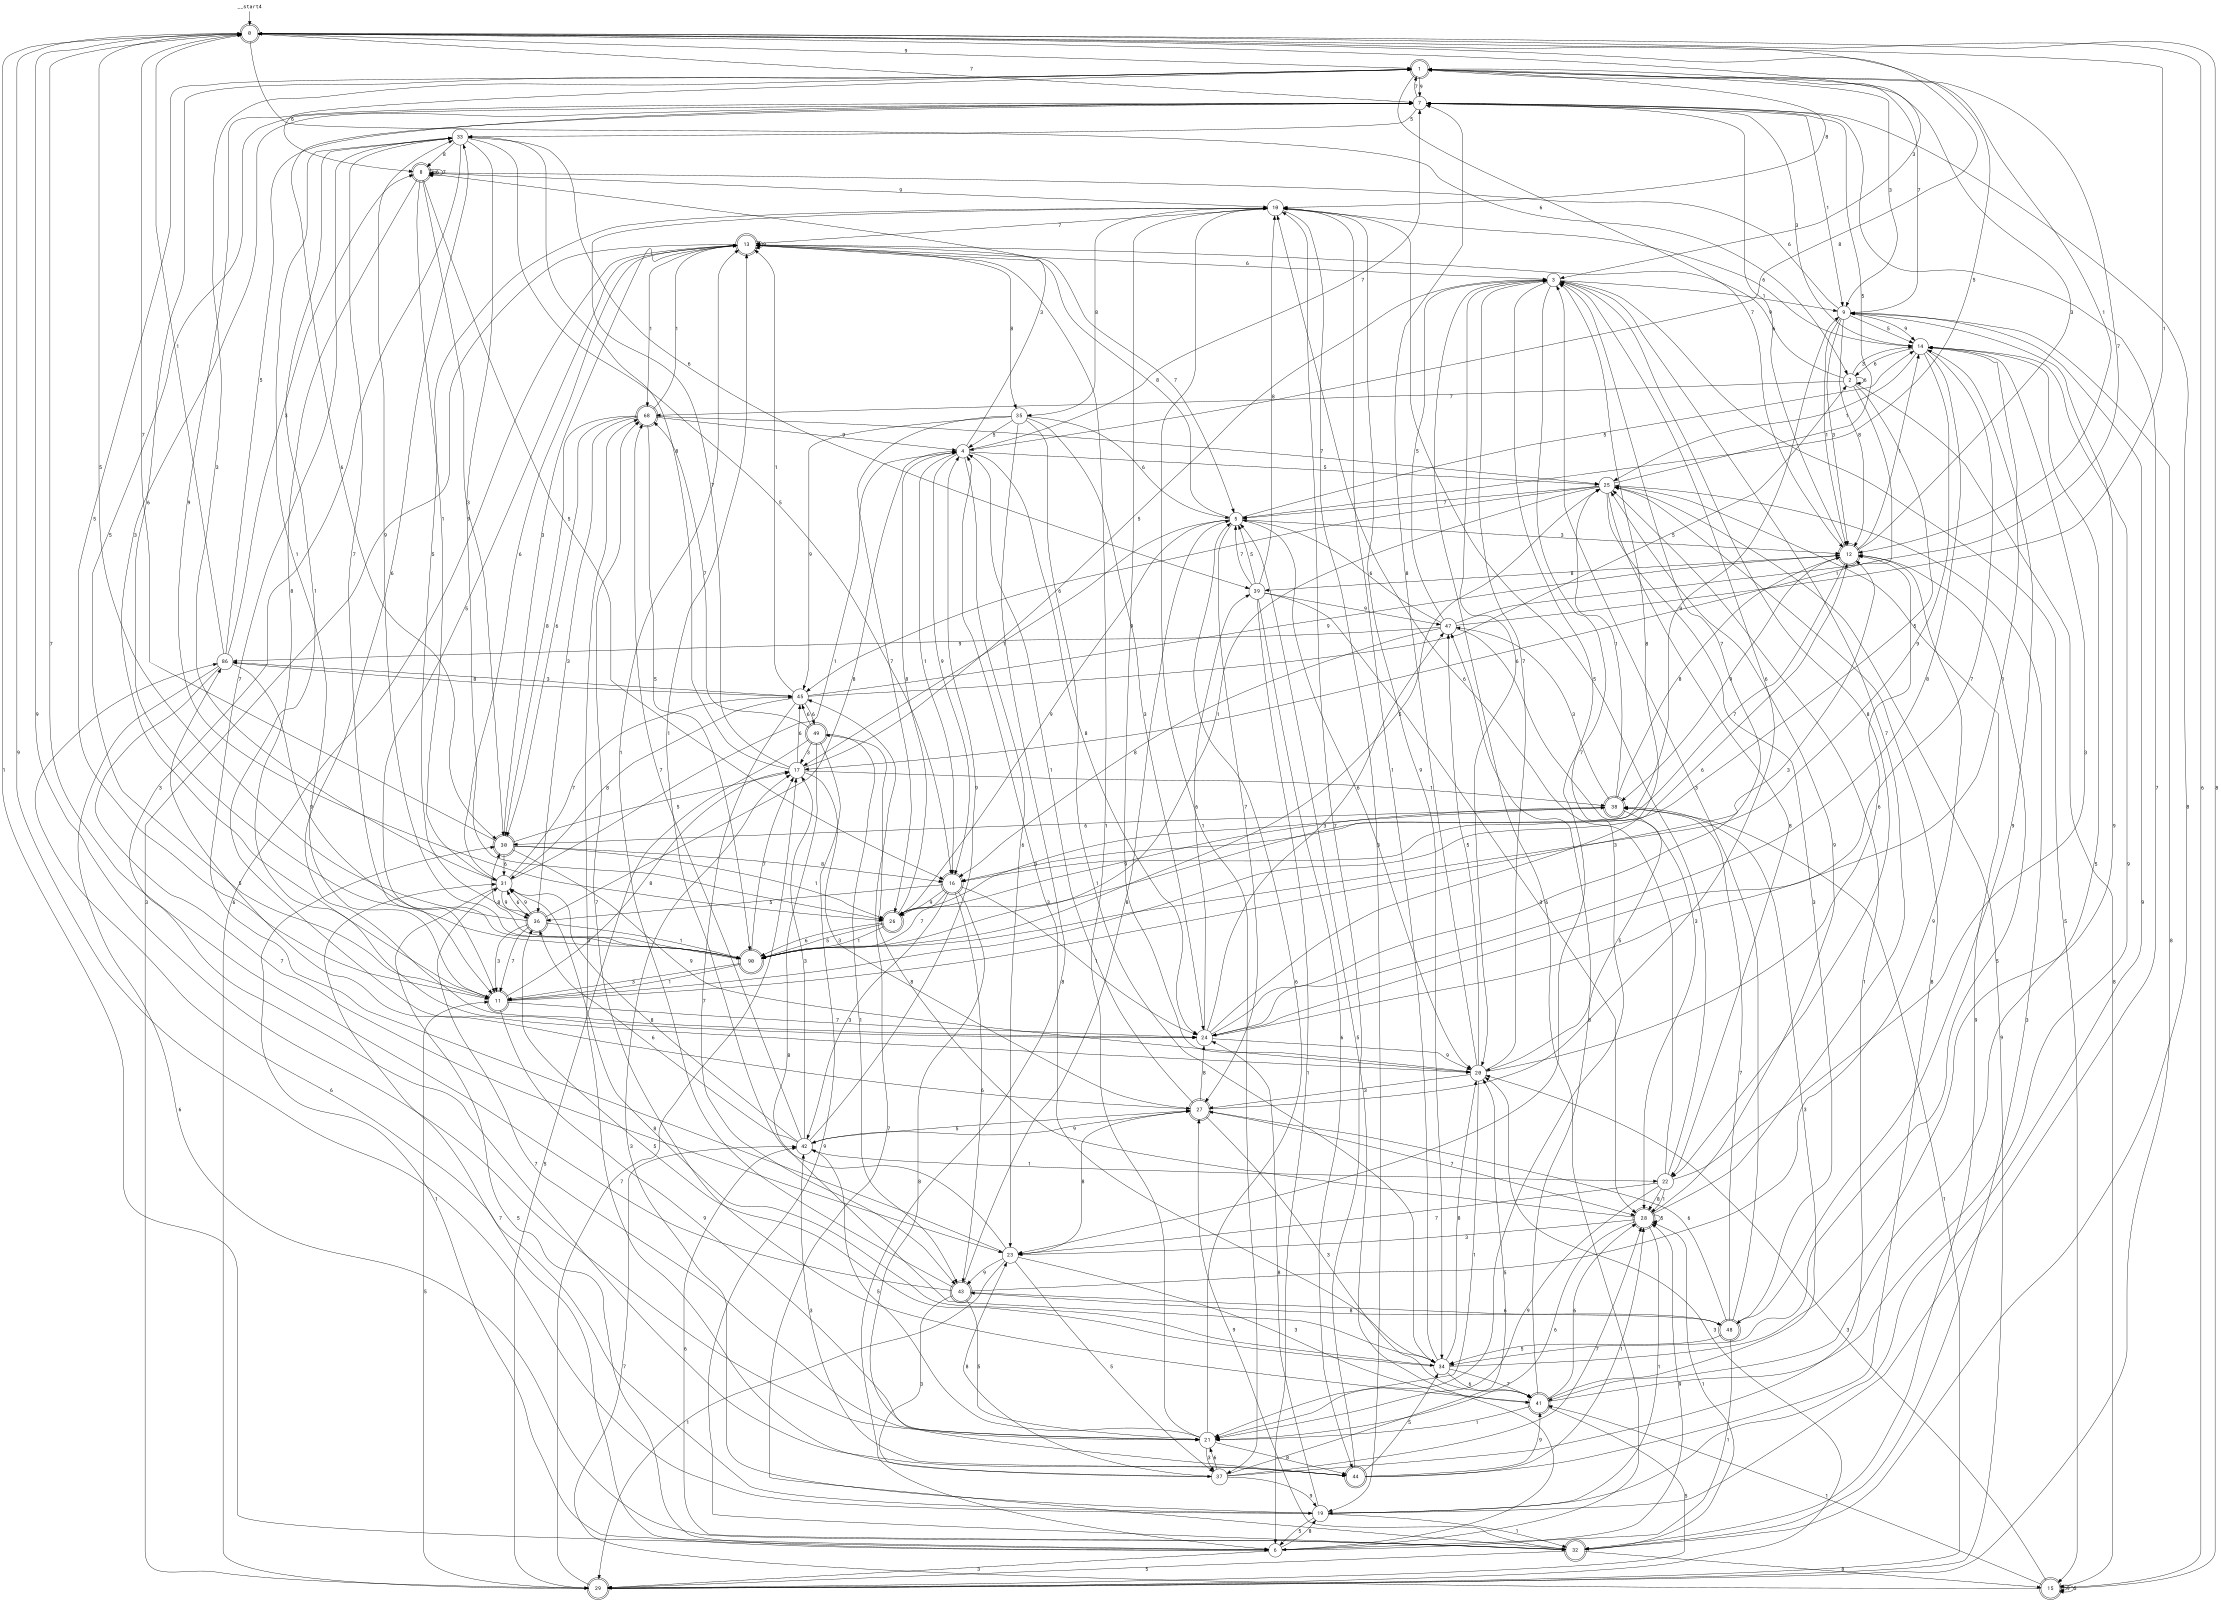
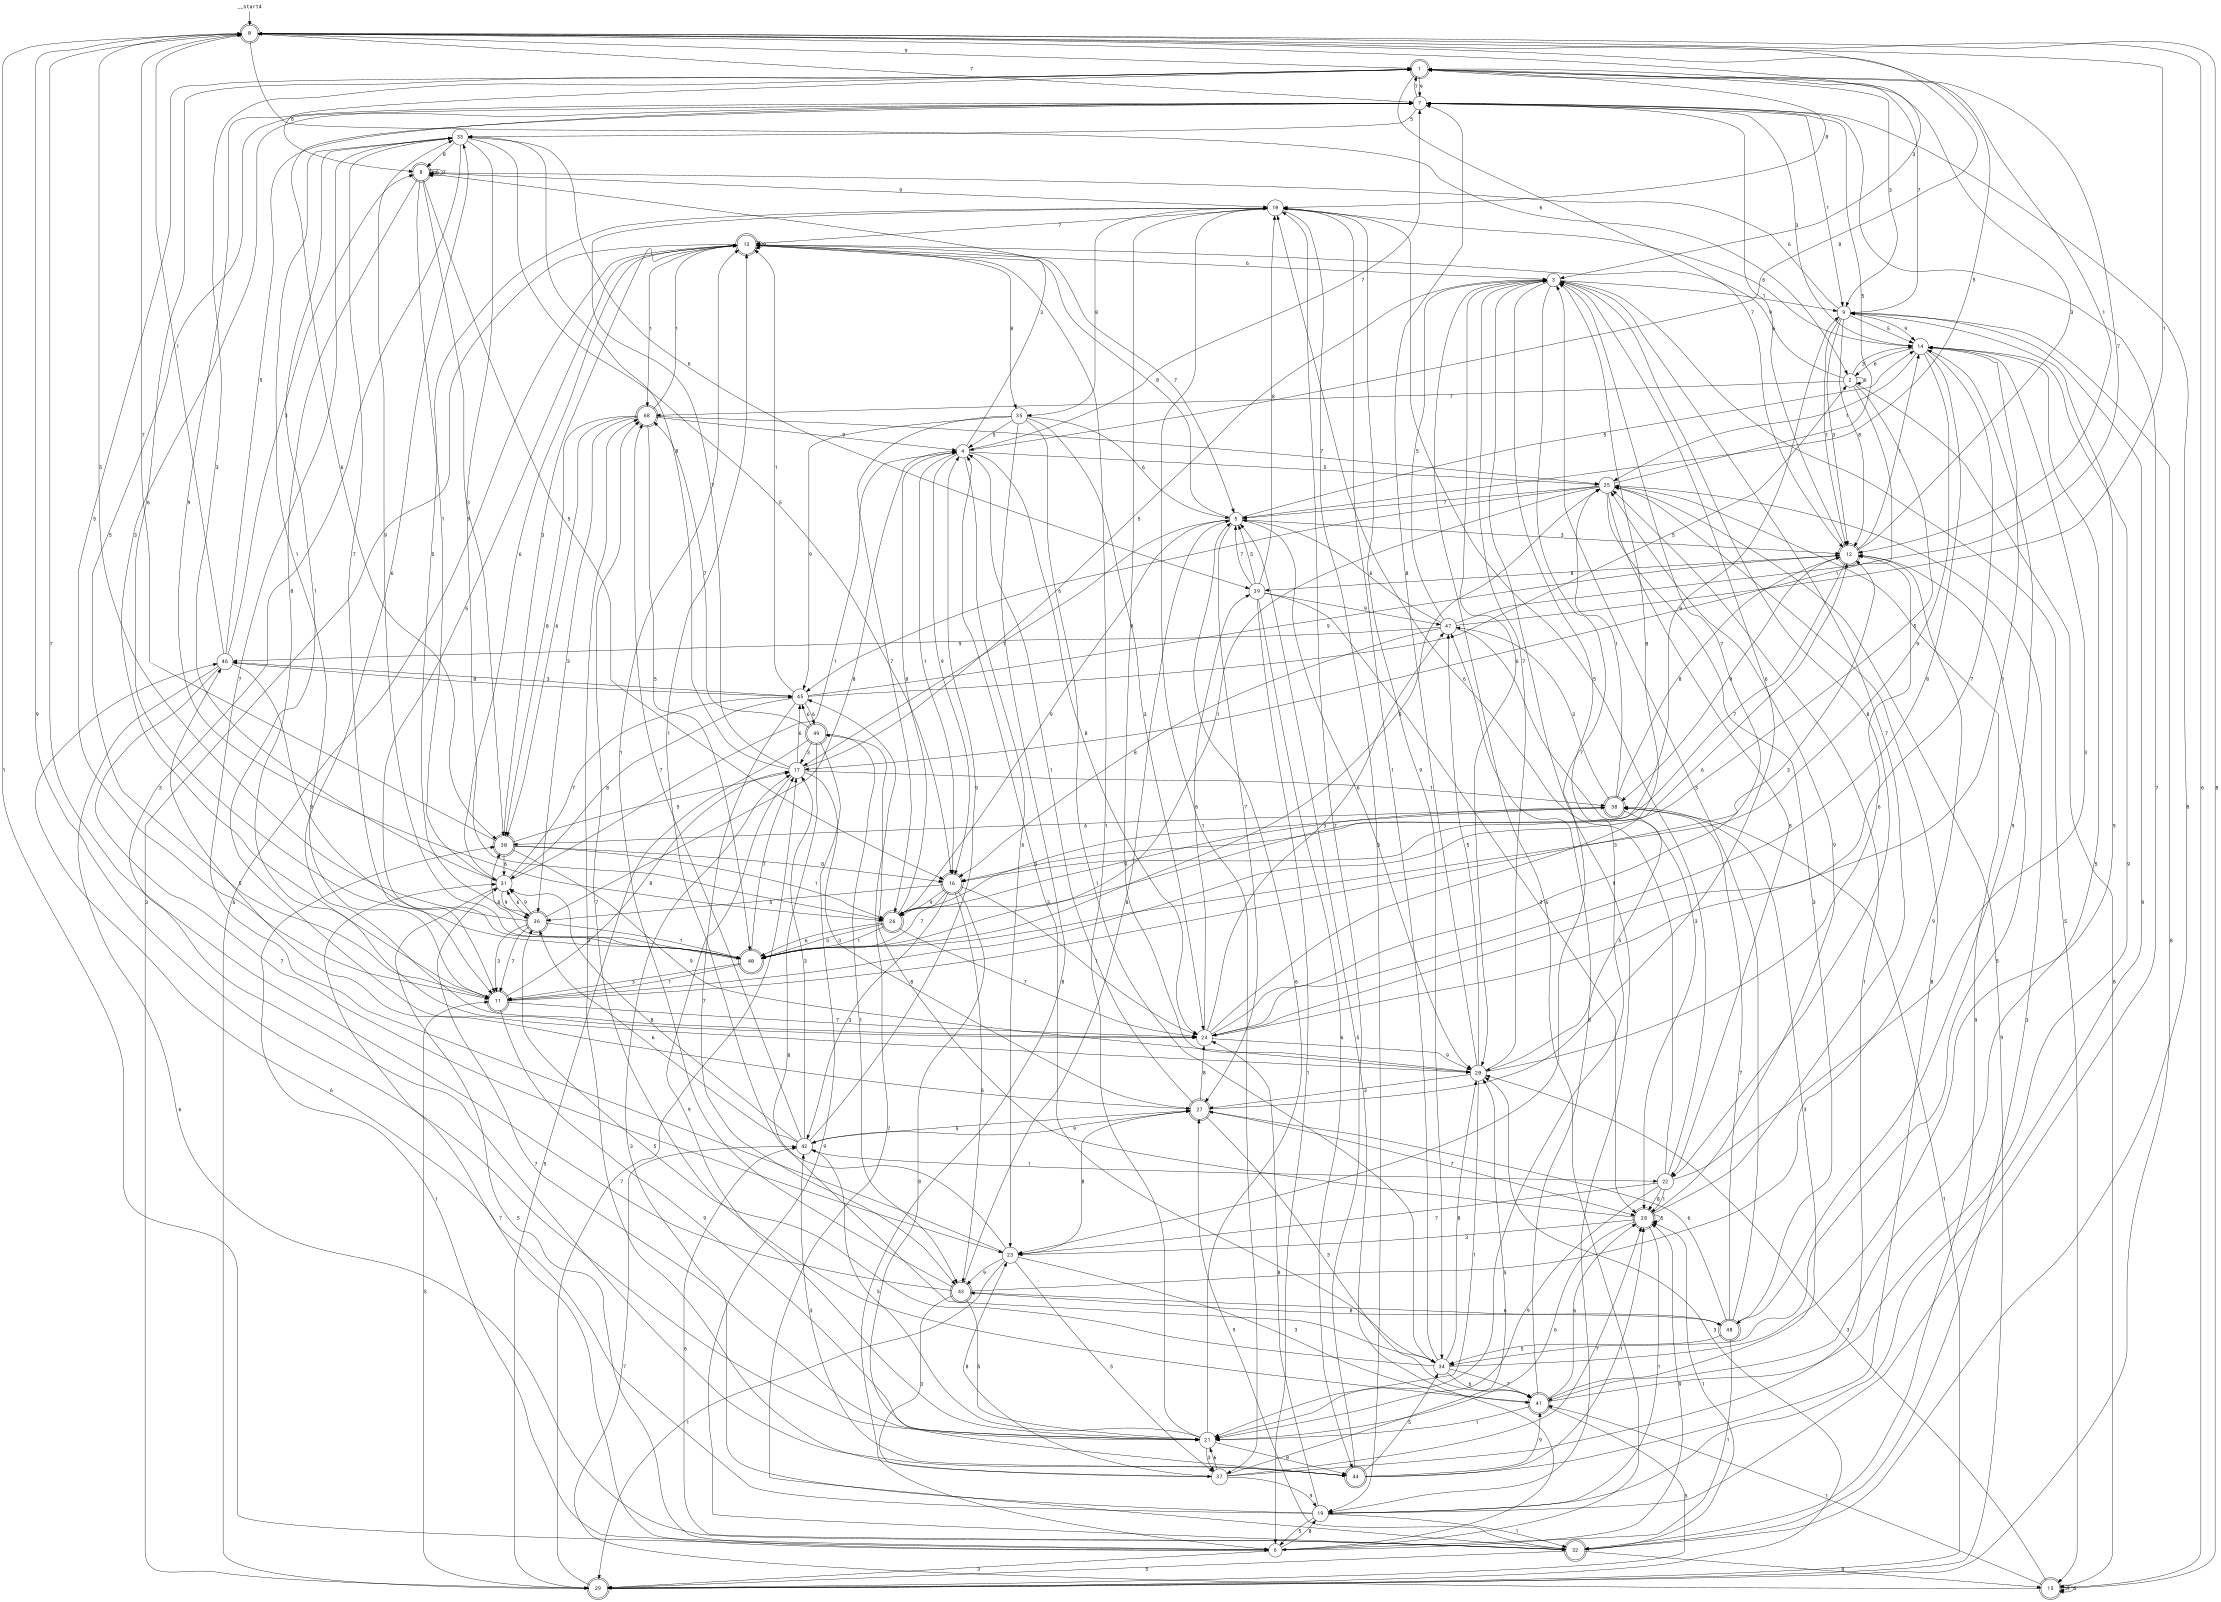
(225, 662) -> (225, 662)
(751, 962) -> (751, 962)
none -> (1043, 992)
(195, 1057) -> (1630, 969)
none -> (757, 1235)
(858, 1249) -> none
